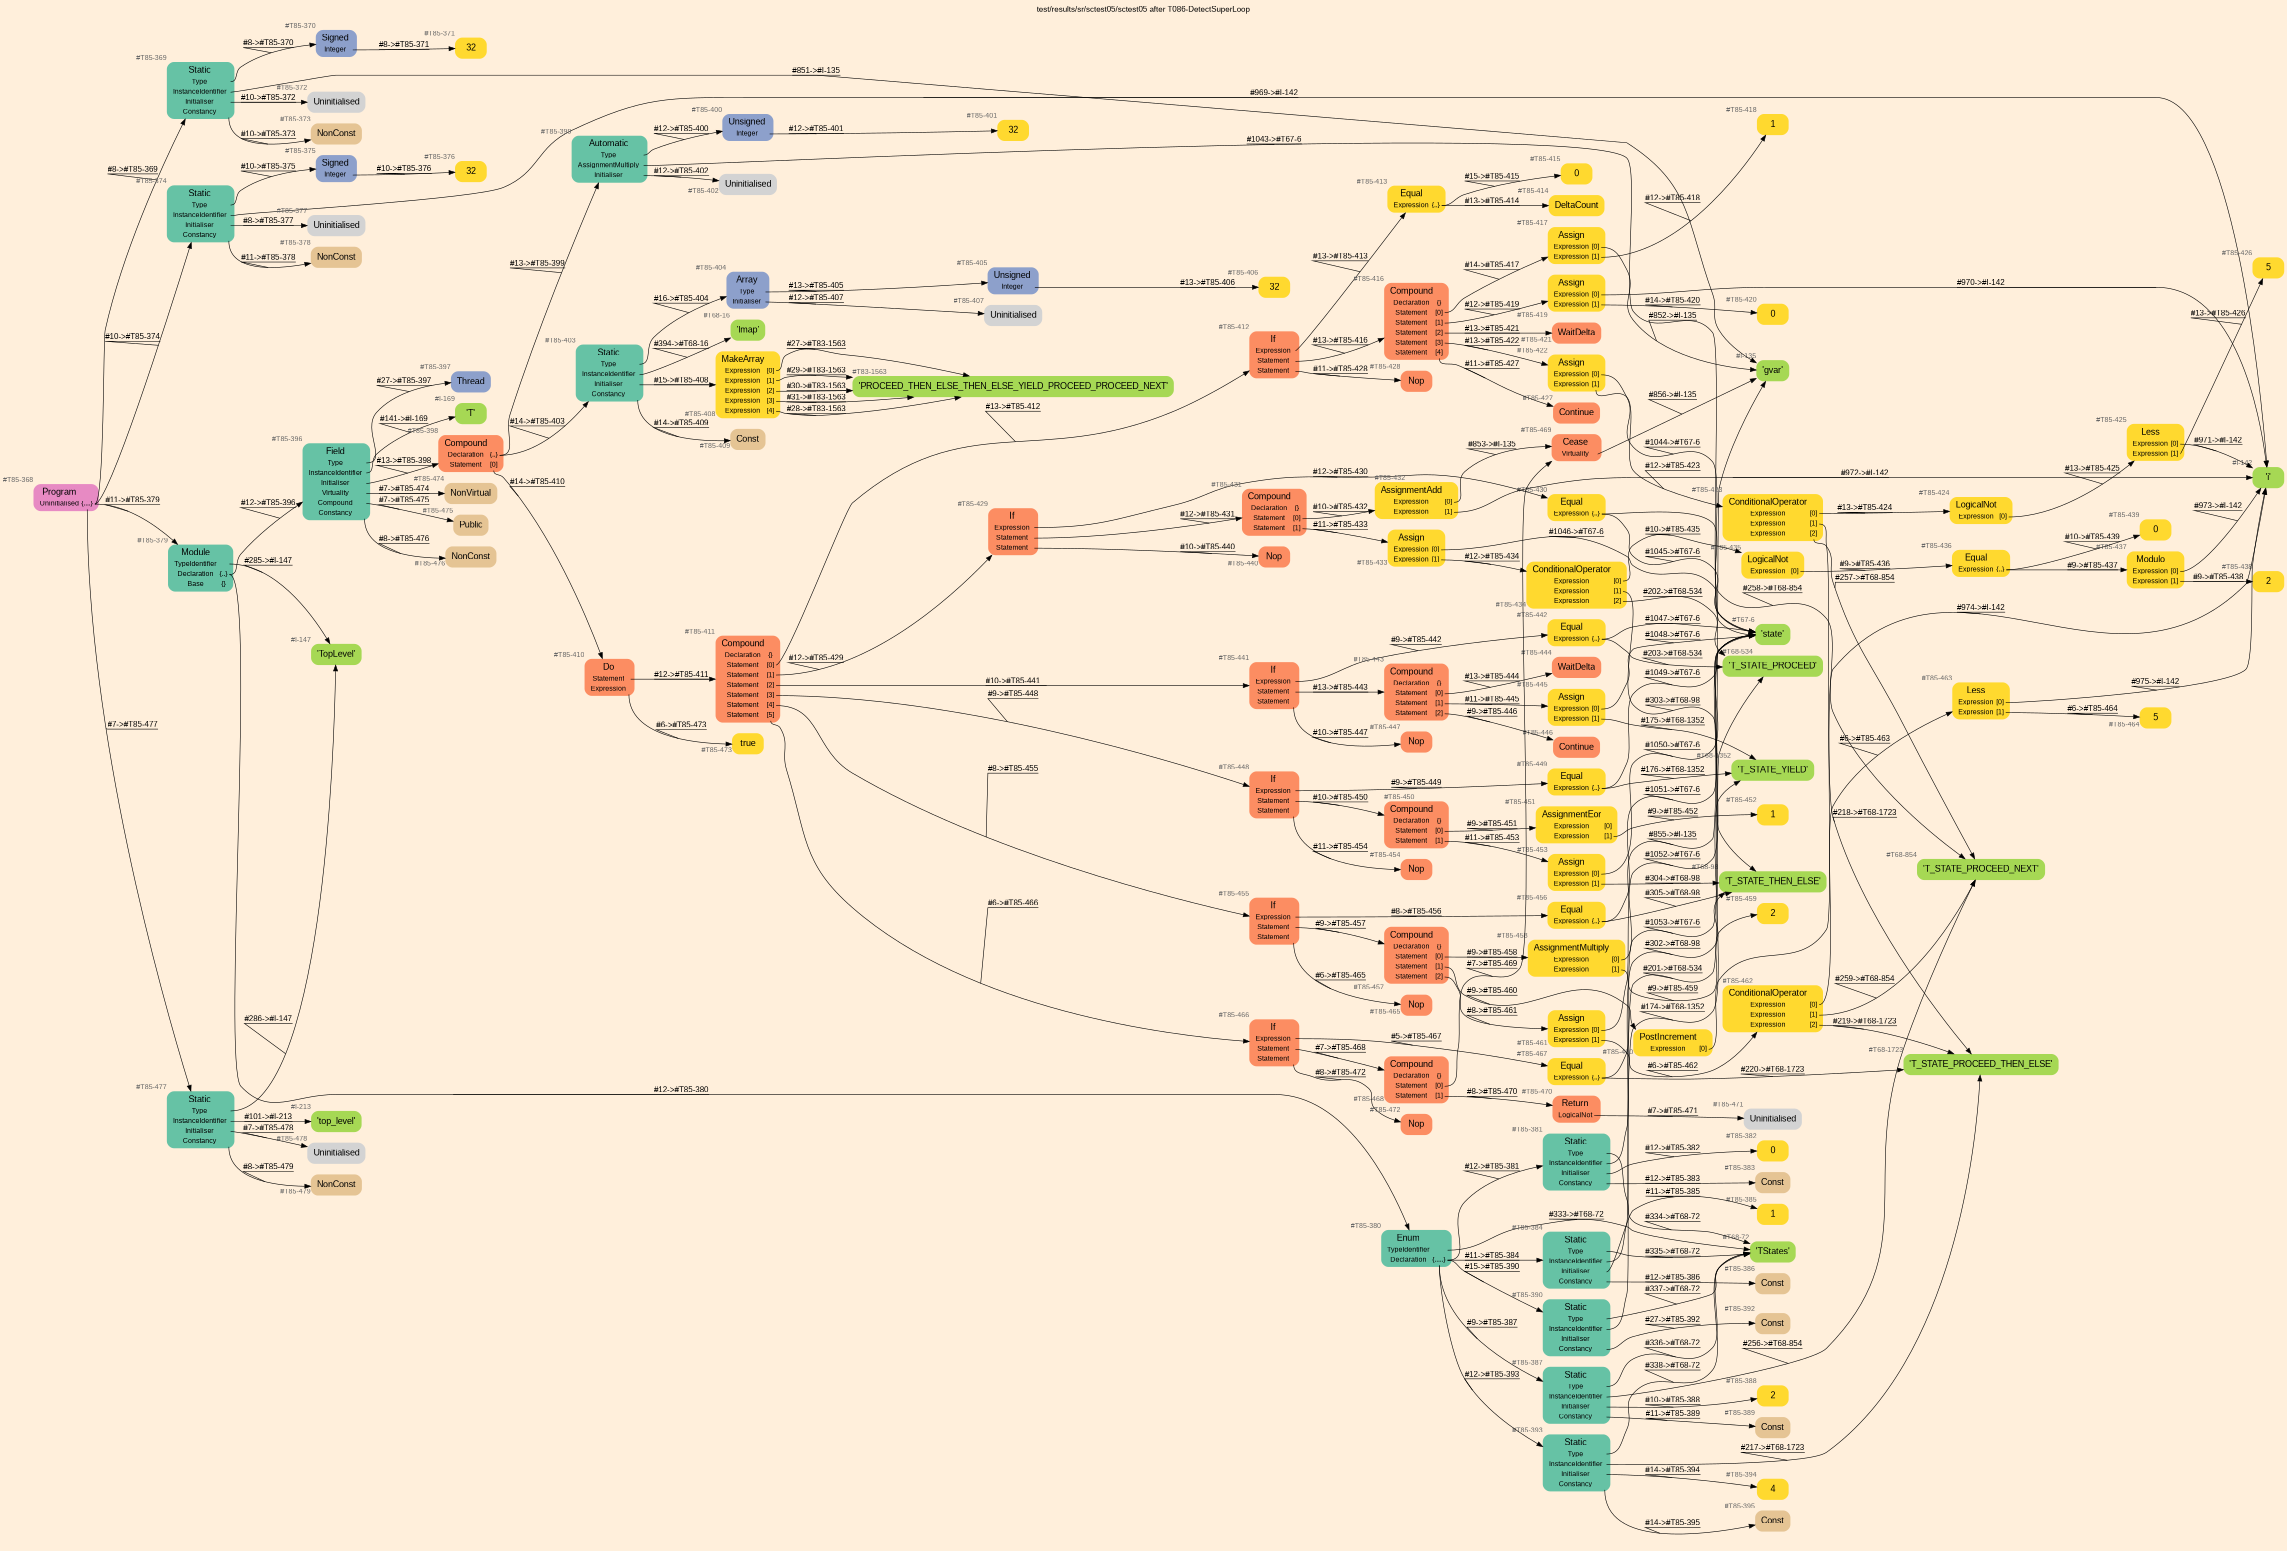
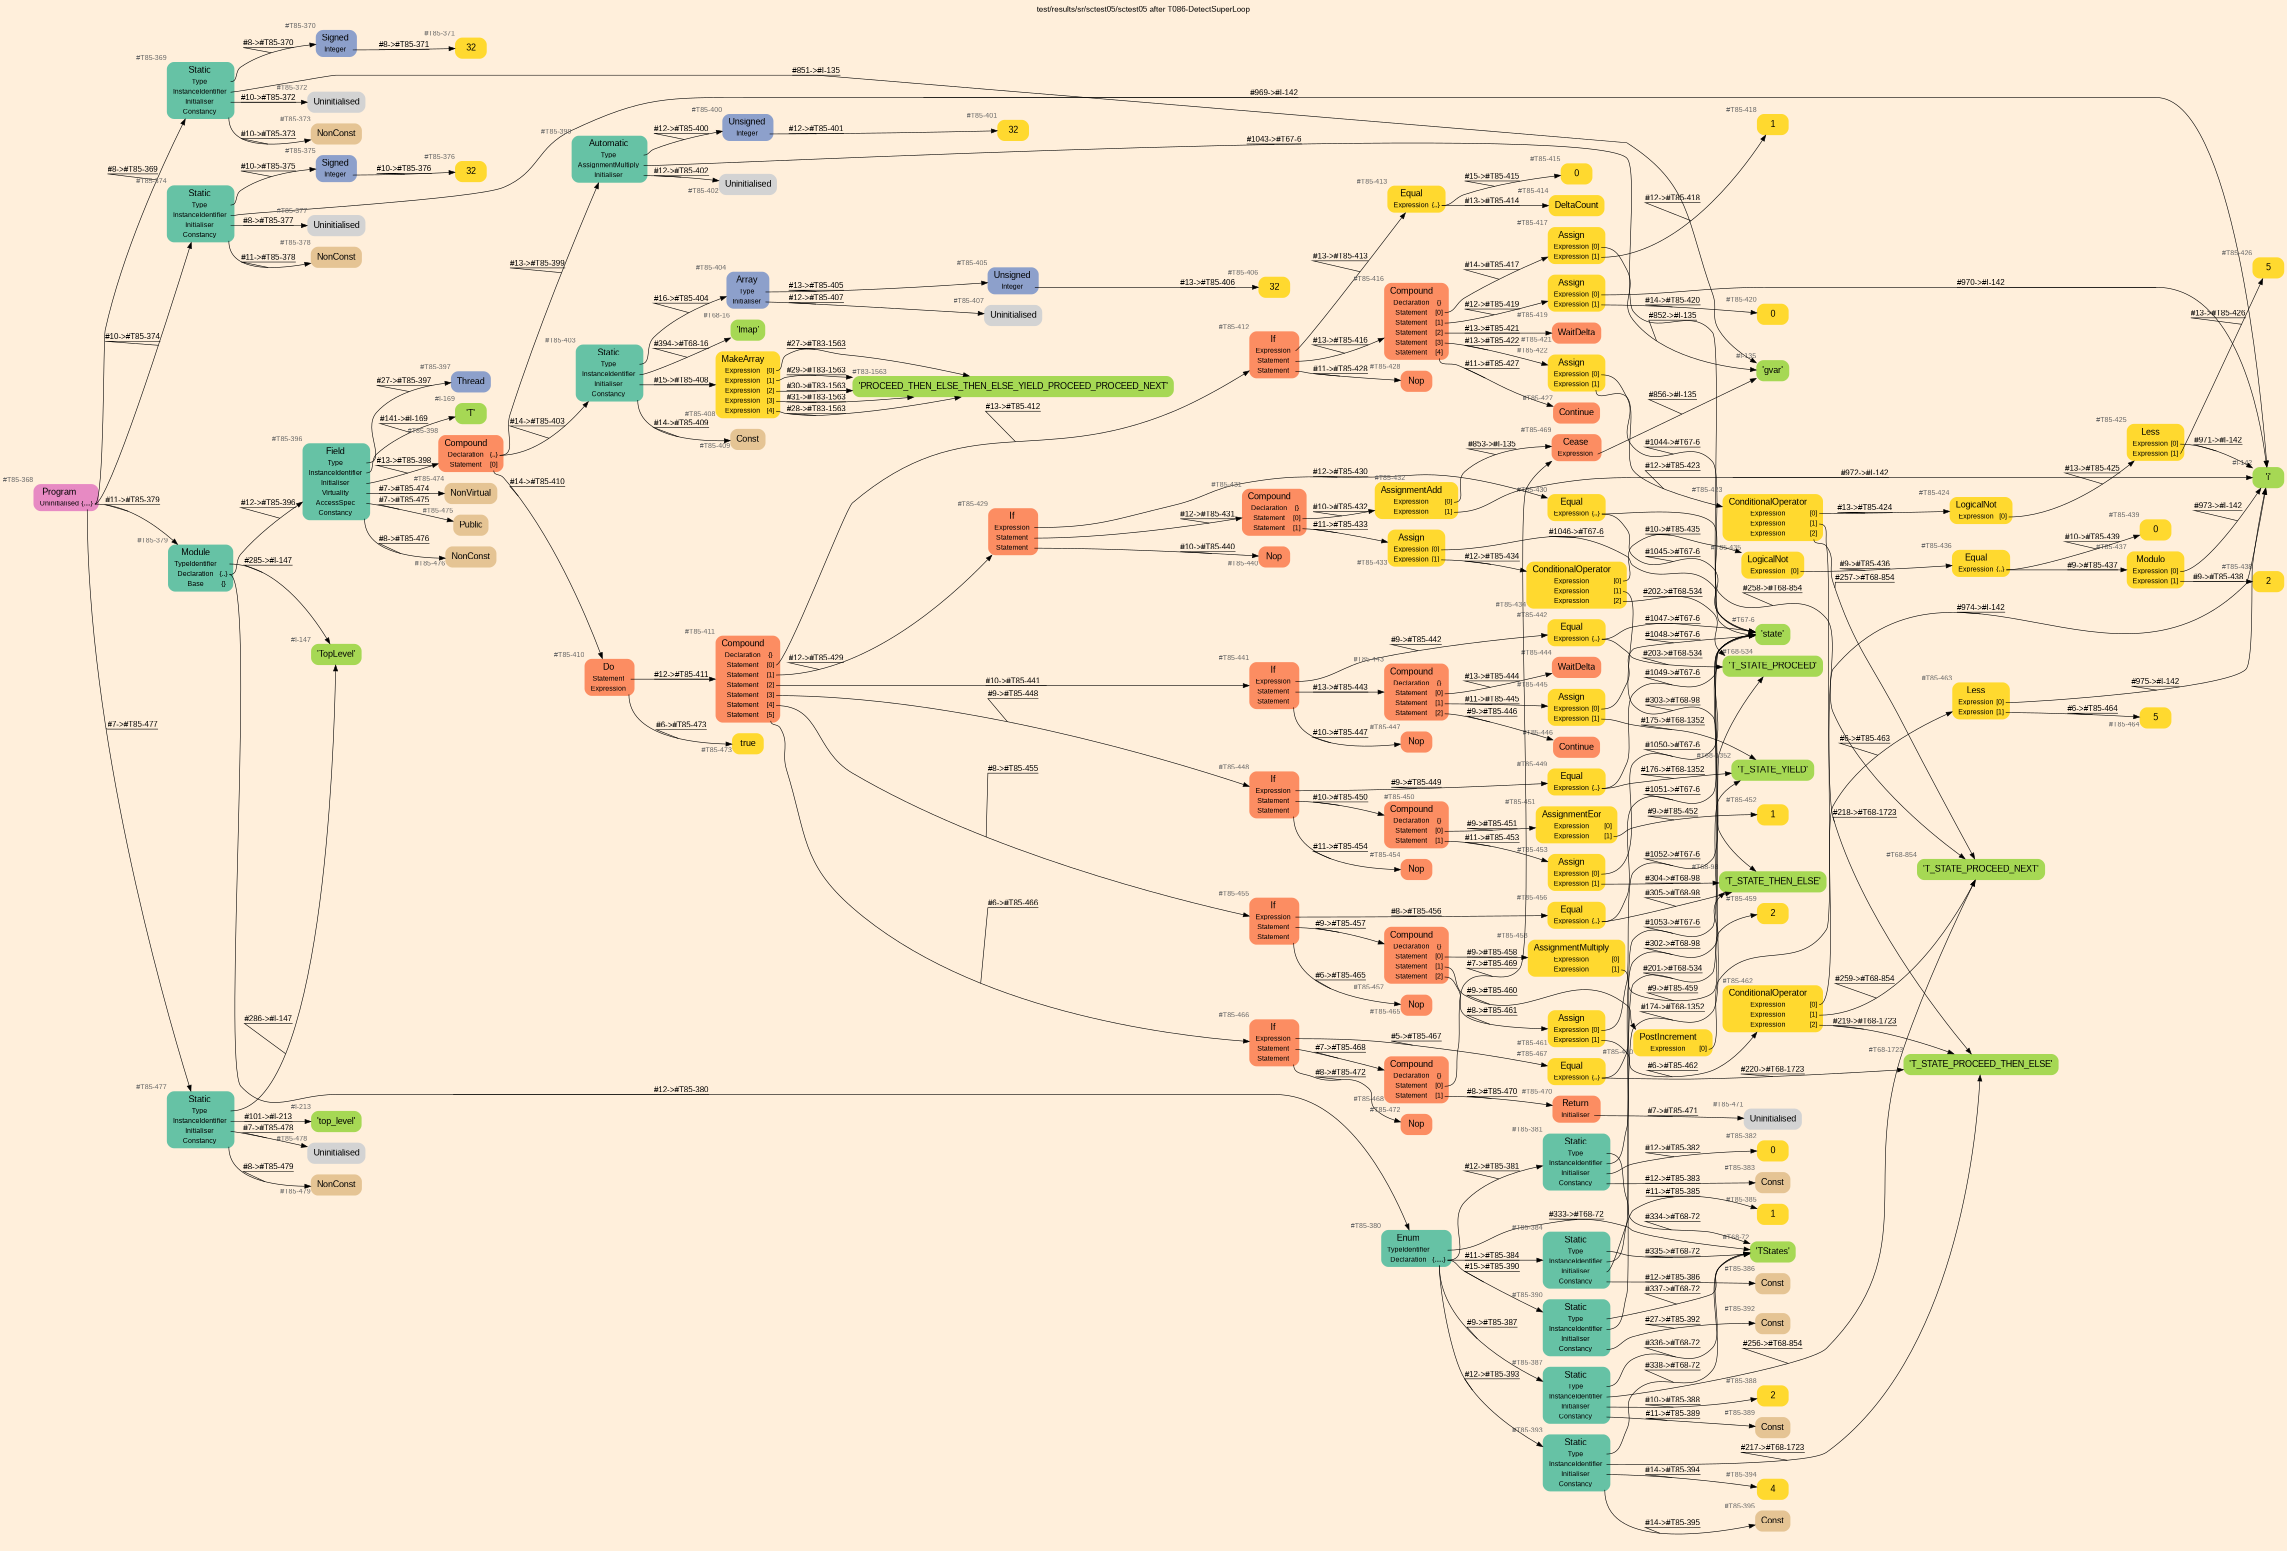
(1575, 454) -> (1576, 454)
(335, 503) -> (335, 503)
(1711, 840) -> none
(1575, 1115) -> (1576, 1115)
